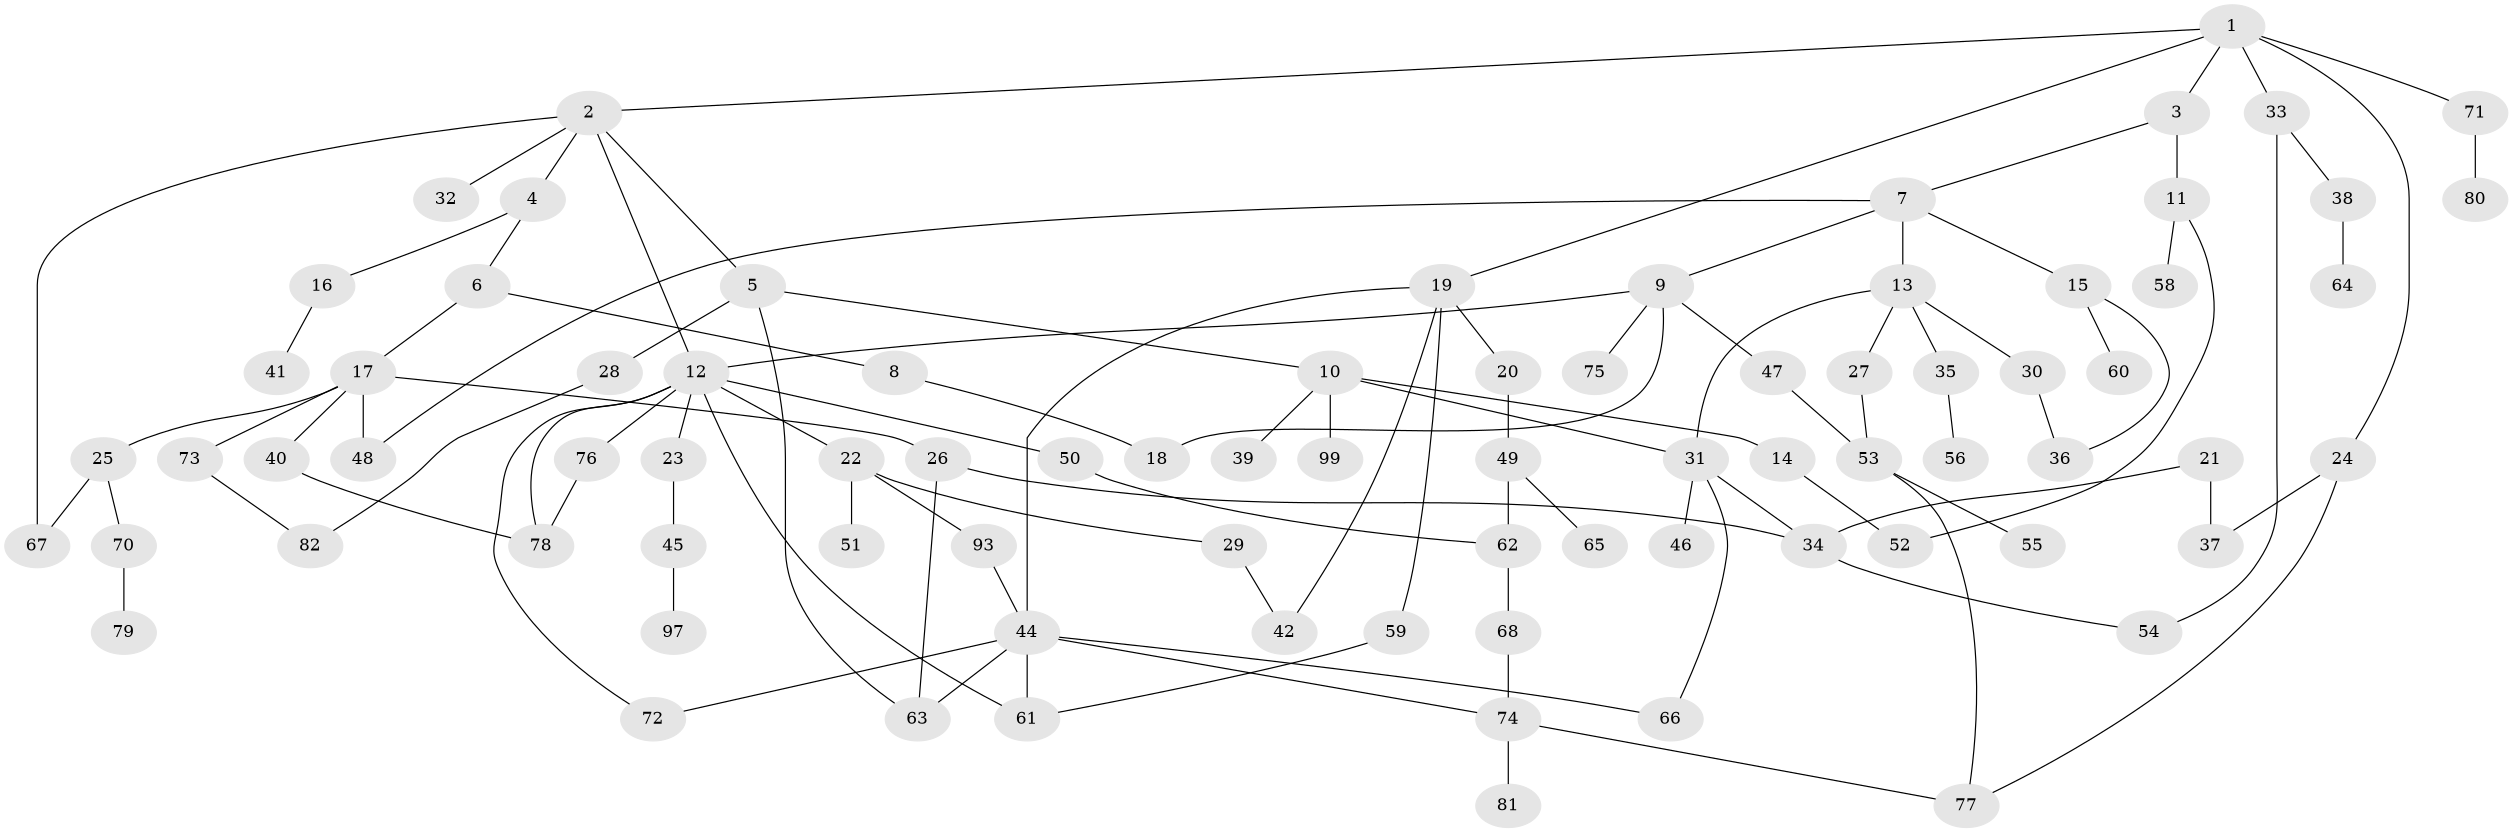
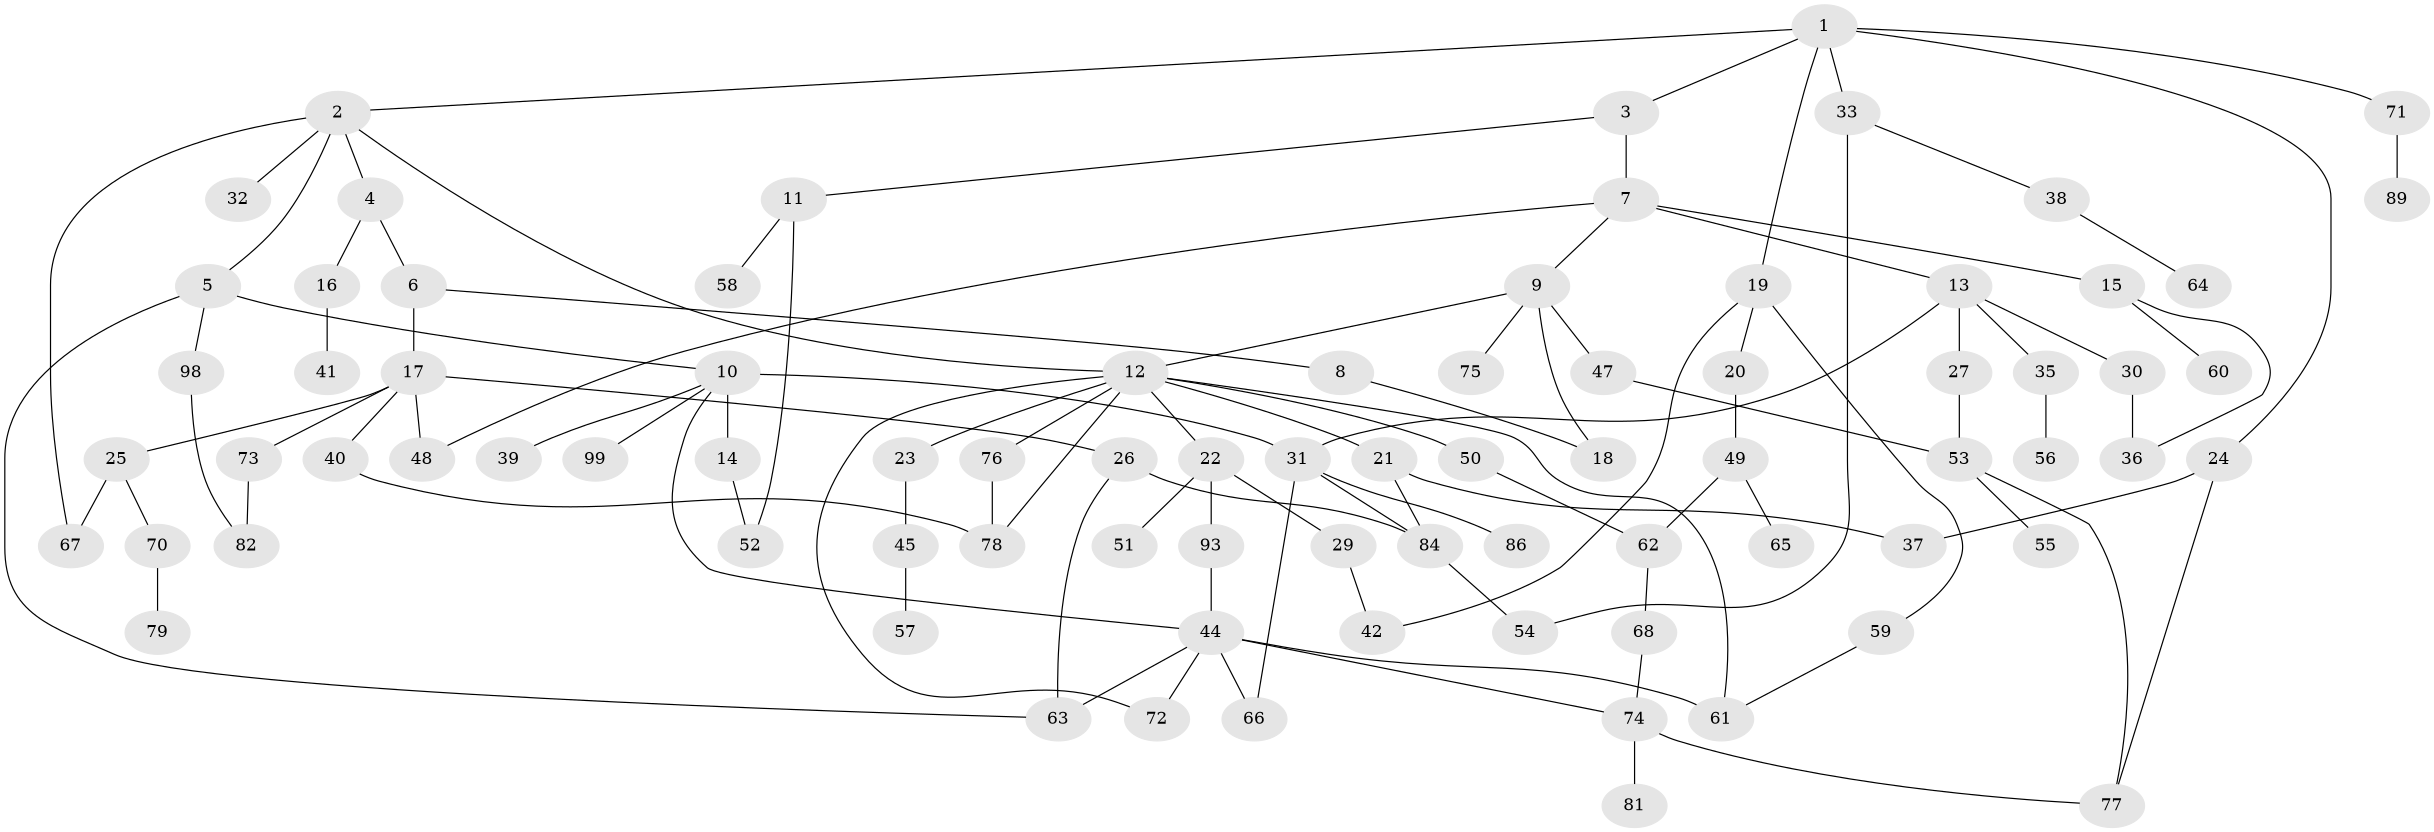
(2475, 200) -> (2397, 200)
(1122, 357) -> (845, 592)
(610, 373) -> (191, 373)
none -> (1263, 411)
(1681, 546) -> (1517, 546)
(1814, 546) -> (1430, 546)
(674, 633) -> (906, 633)
